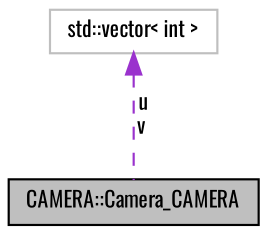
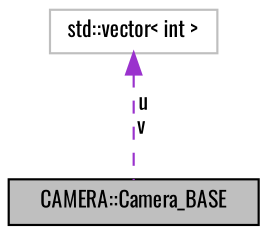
(134, 202) -> (134, 202)
